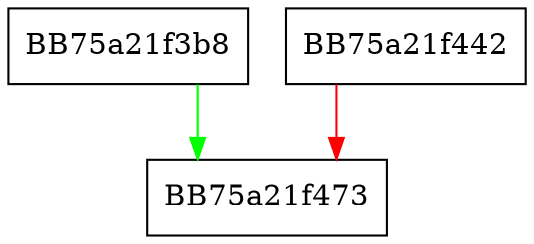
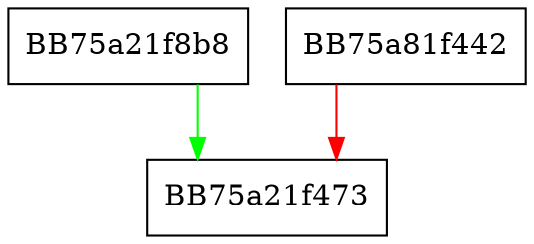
(128, 46) -> (128, 46)
(406, 46) -> (406, 46)
